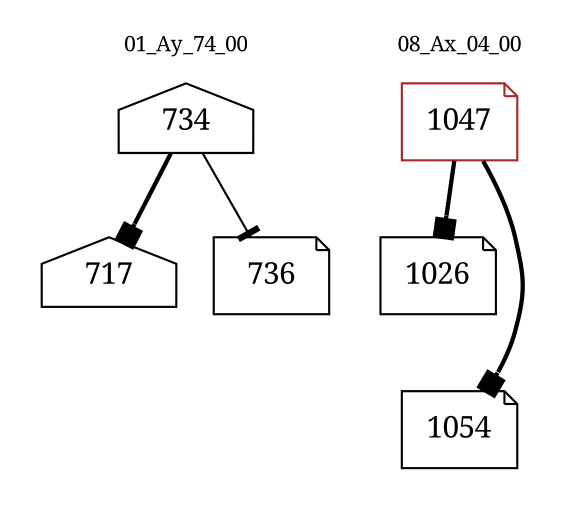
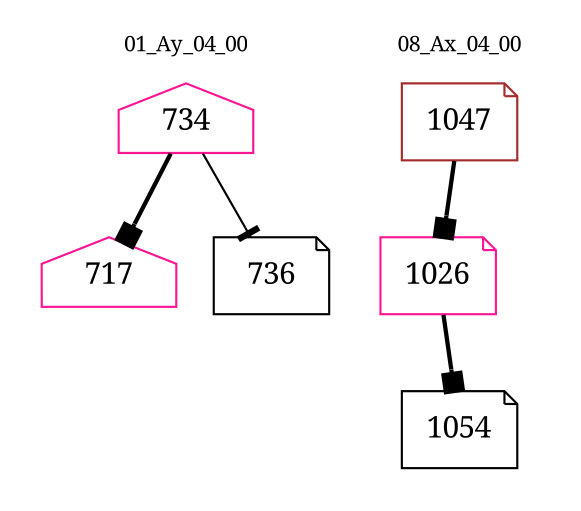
(186, 46) -> (186, 46)
(186, 122) -> (186, 122)
(521, 265) -> (447, 342)
(109, 276) -> (109, 276)
(438, 276) -> (438, 276)
